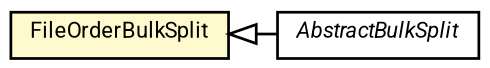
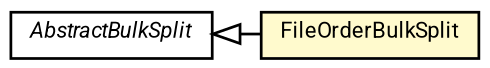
(267, 34) -> (251, 34)
